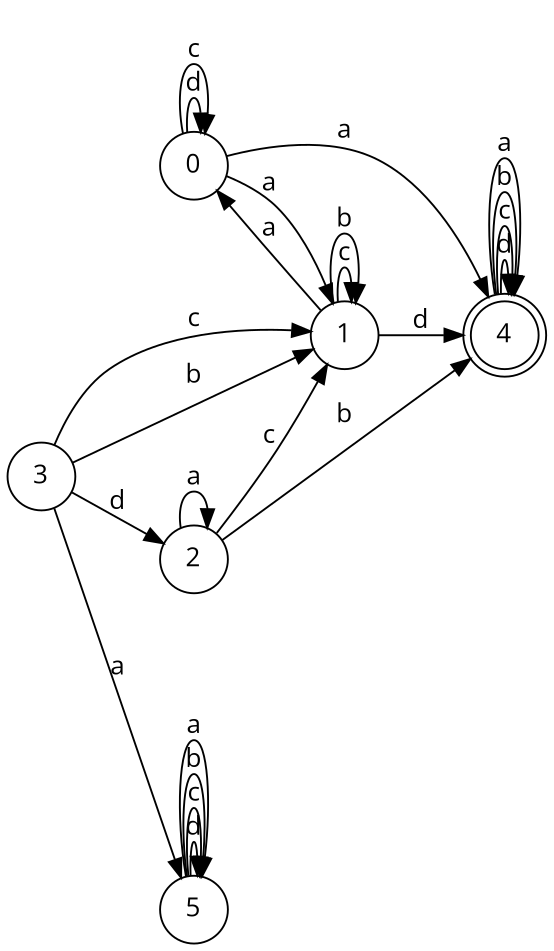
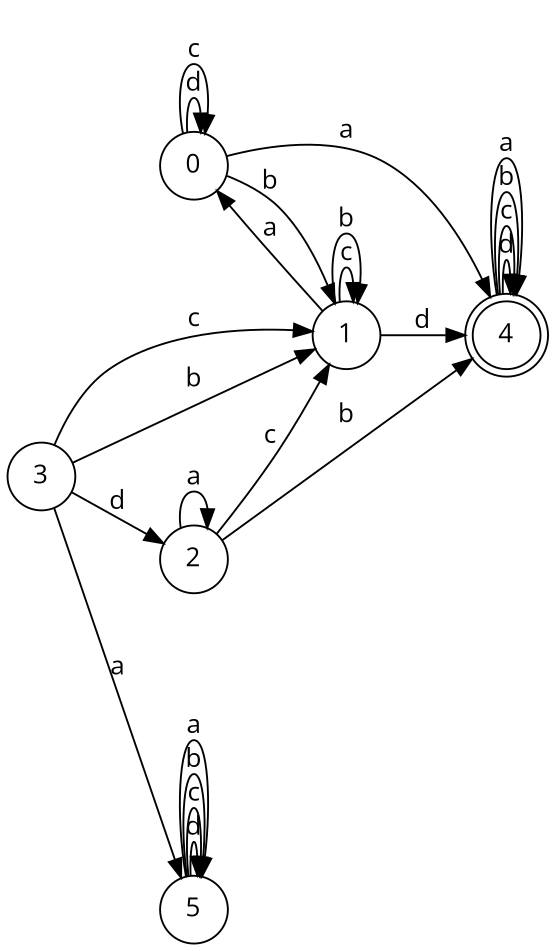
(269, 184) -> (270, 182)
